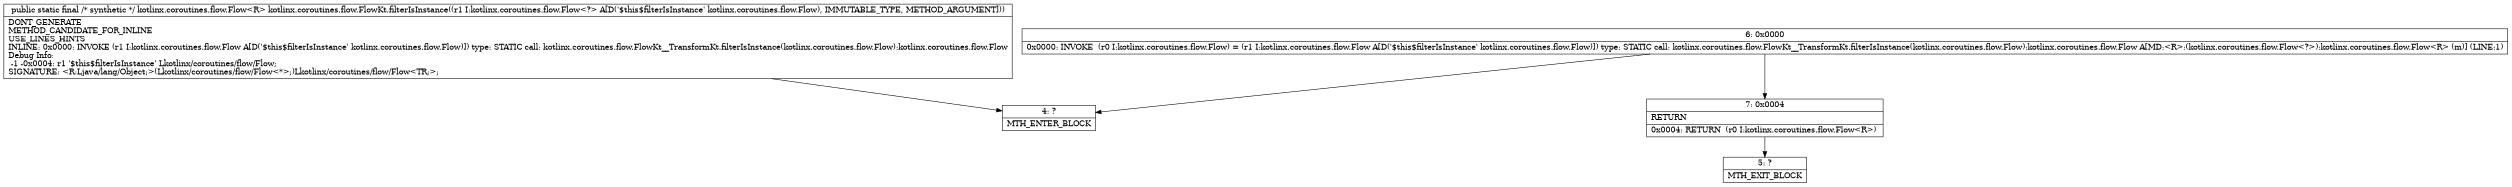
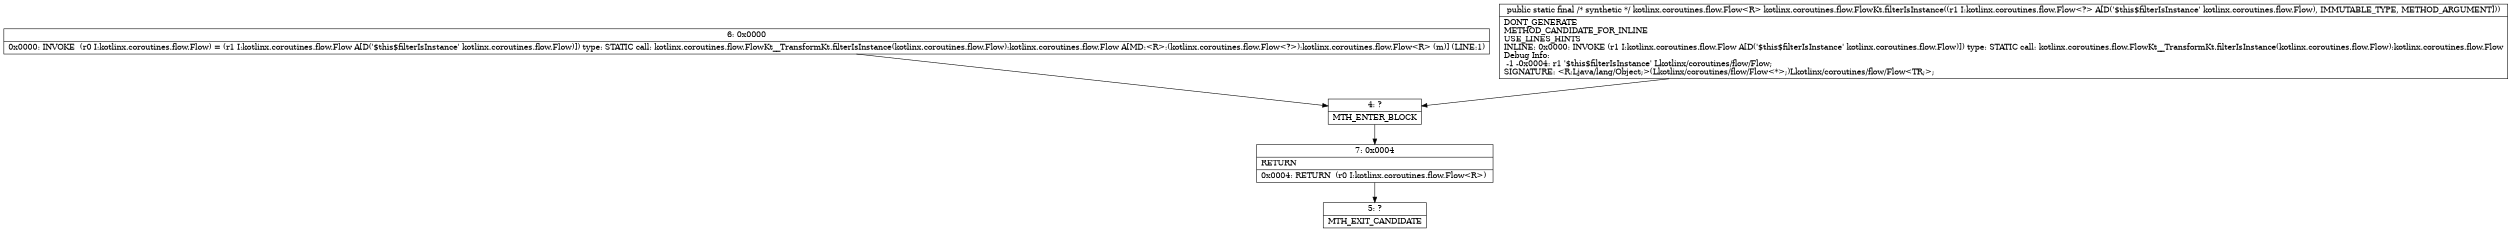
(1765, 74) -> (1375, 132)
(1765, 176) -> (1375, 221)
